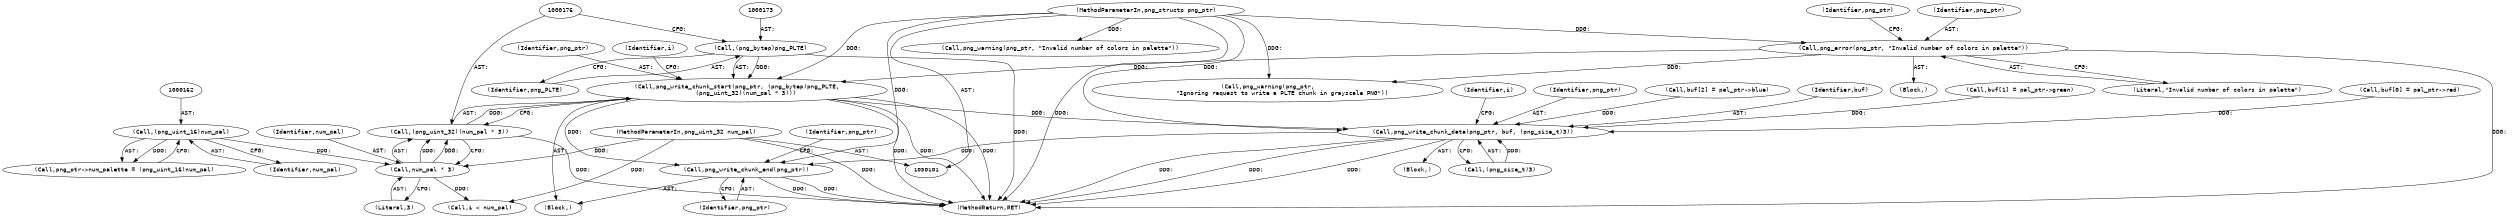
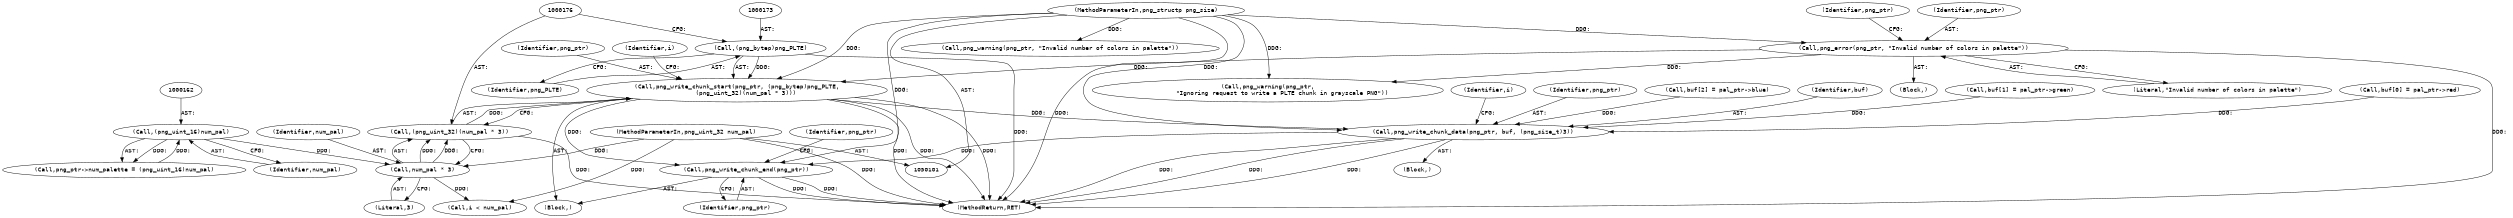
(1146, 10) -> (1146, 10)
(185, 151) -> (185, 151)
(1500, 170) -> none
